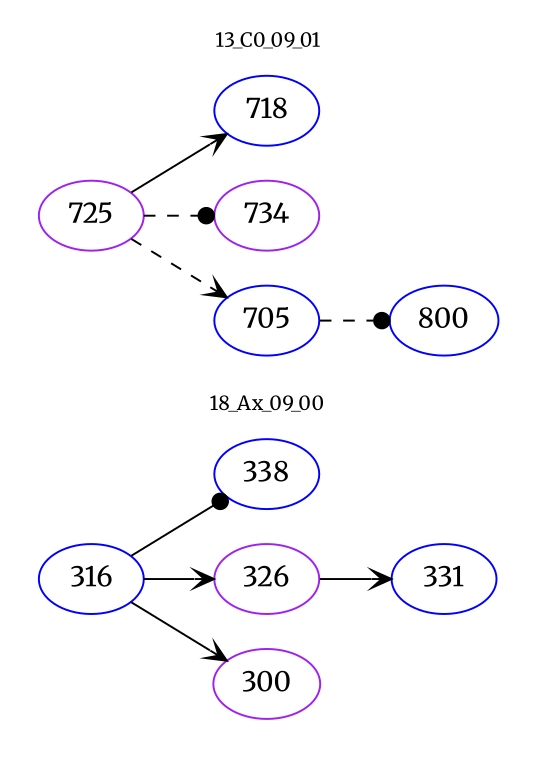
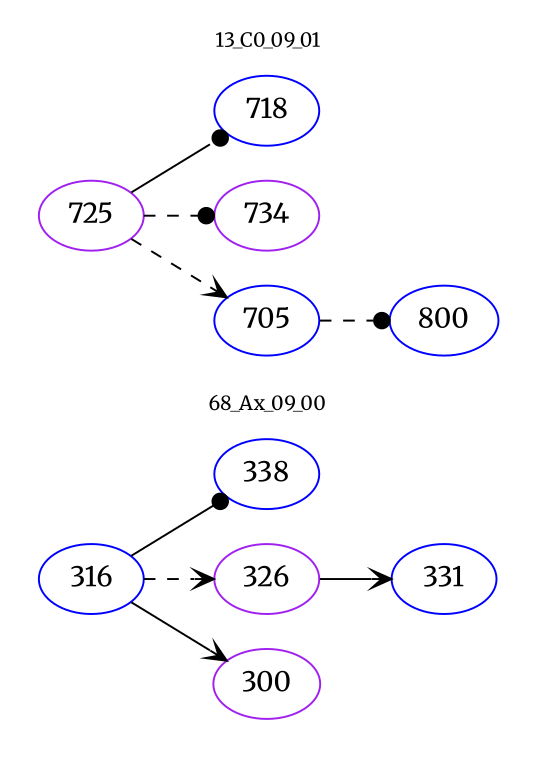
(171, 168) -> (171, 168)
(268, 405) -> (268, 405)
(169, 579) -> (169, 579)
